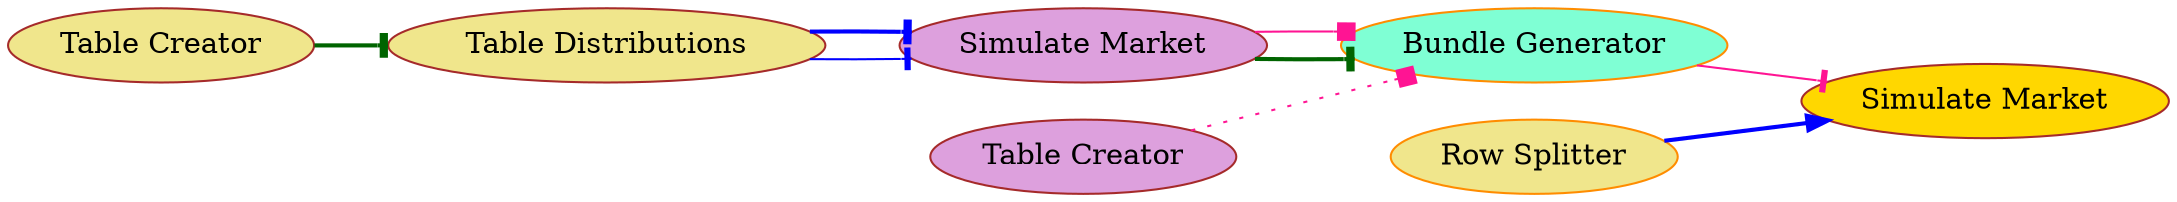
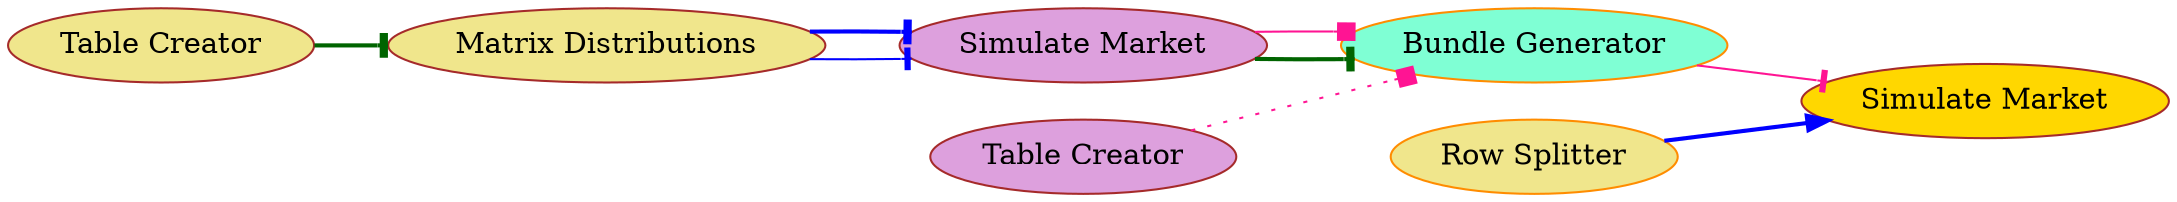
(607, 45) -> (607, 45)
